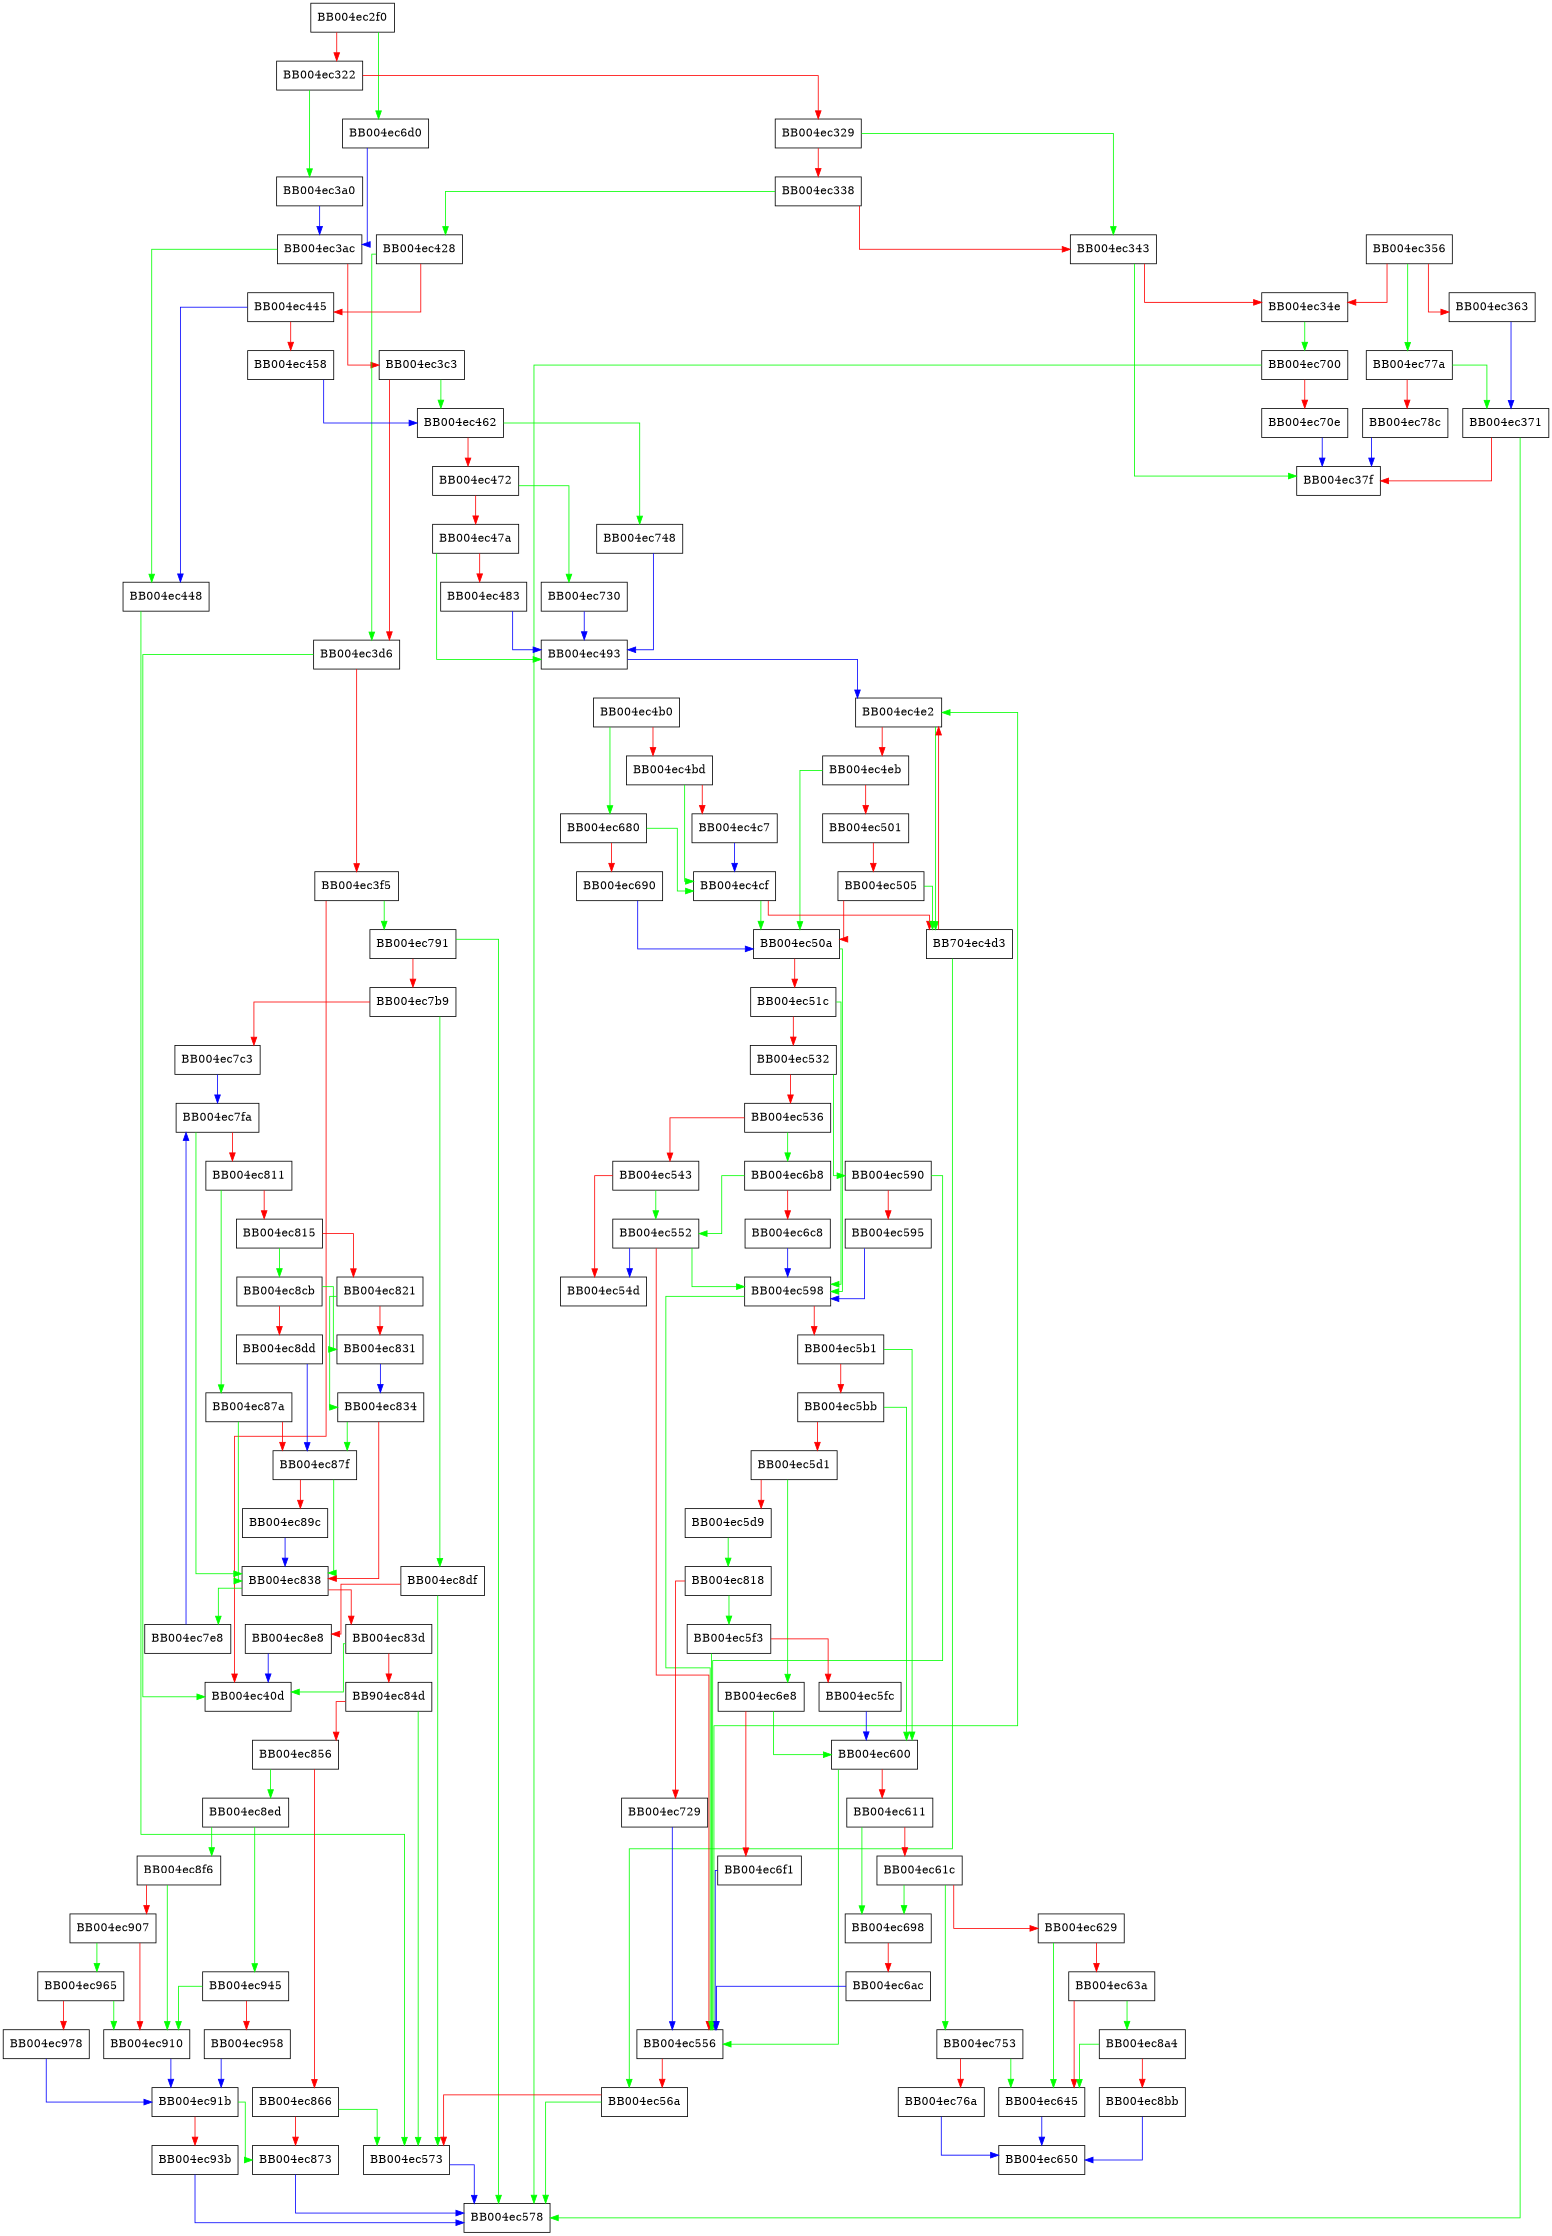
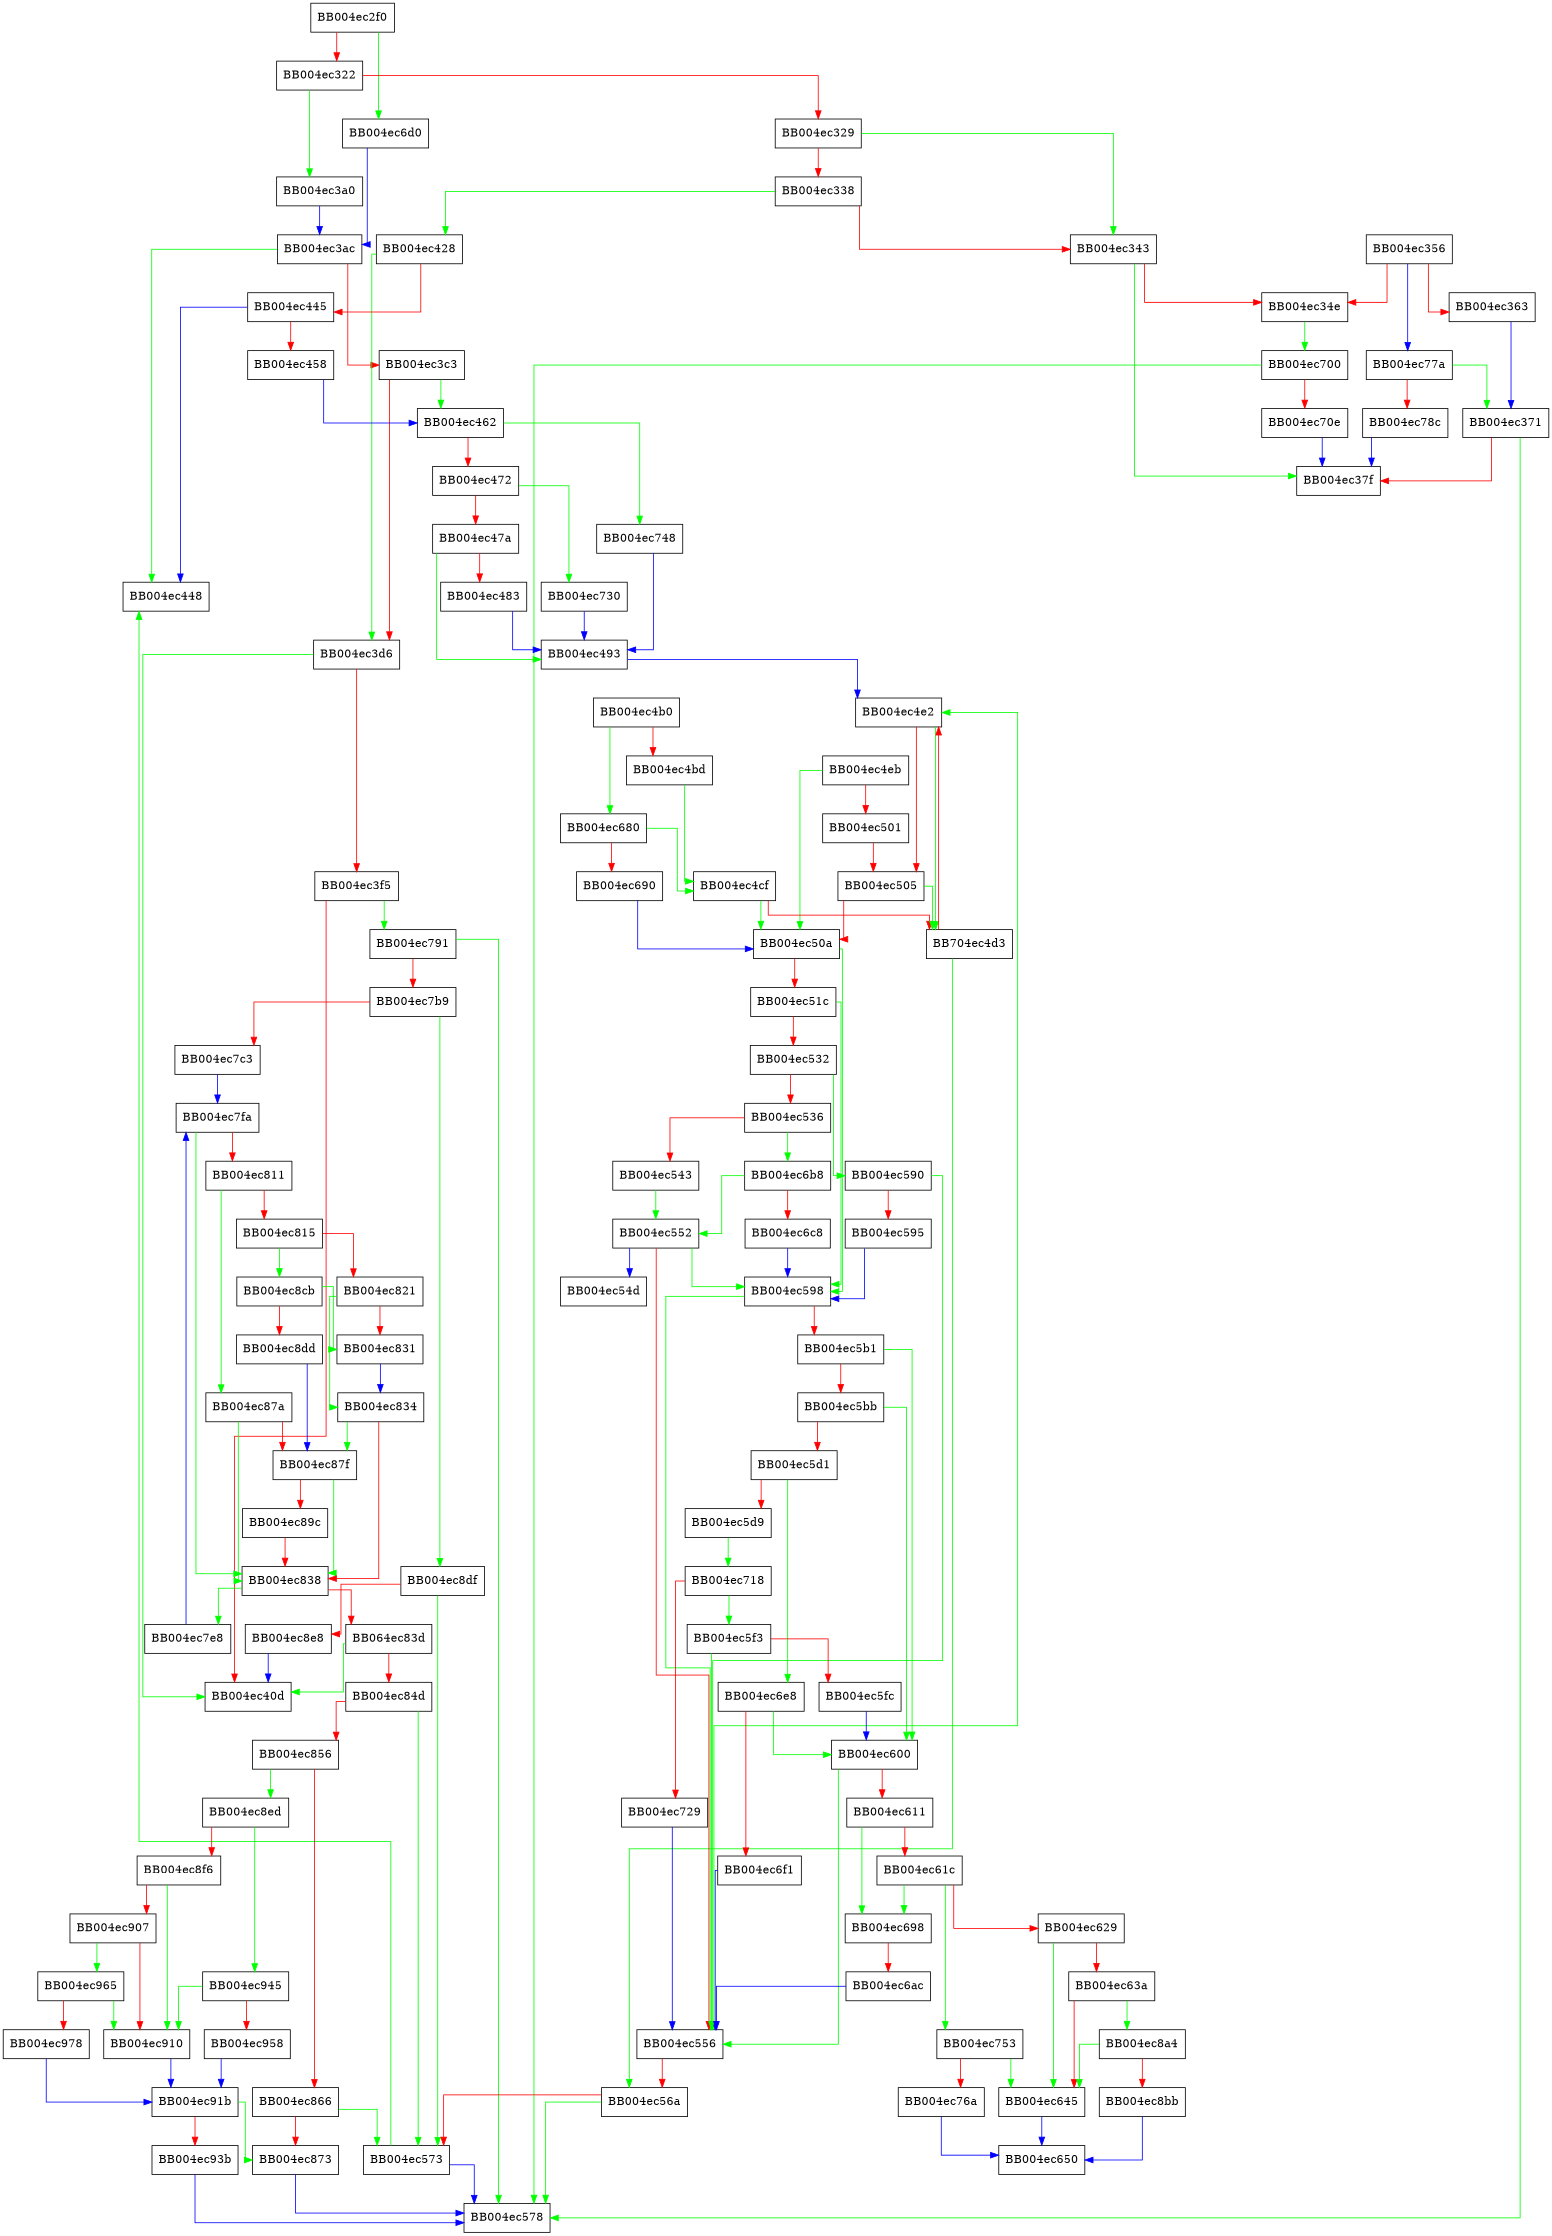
(1408, 303) -> (1408, 303)
(882, 737) -> (916, 795)
(735, 828) -> none
(595, 1213) -> none
(285, 1548) -> (285, 1548)
(728, 1581) -> (728, 1581)
(389, 1639) -> (389, 1639)
(389, 1697) -> (389, 1697)
(141, 1730) -> (139, 1731)
(212, 1839) -> (212, 1836)
